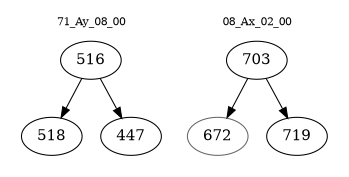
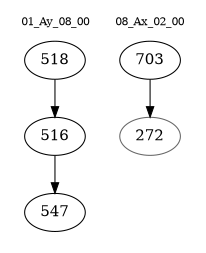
(91, 23) -> (55, 23)
(74, 93) -> (55, 93)
(131, 136) -> (55, 212)
(218, 136) -> (150, 136)
(297, 136) -> none
